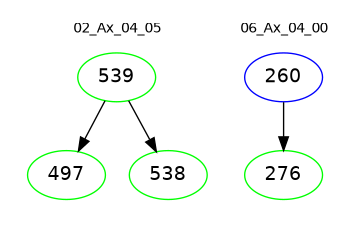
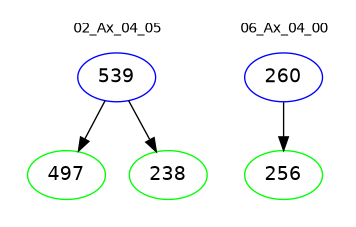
(117, 77) -> (117, 77)
(168, 175) -> (168, 175)
(284, 175) -> (284, 175)
